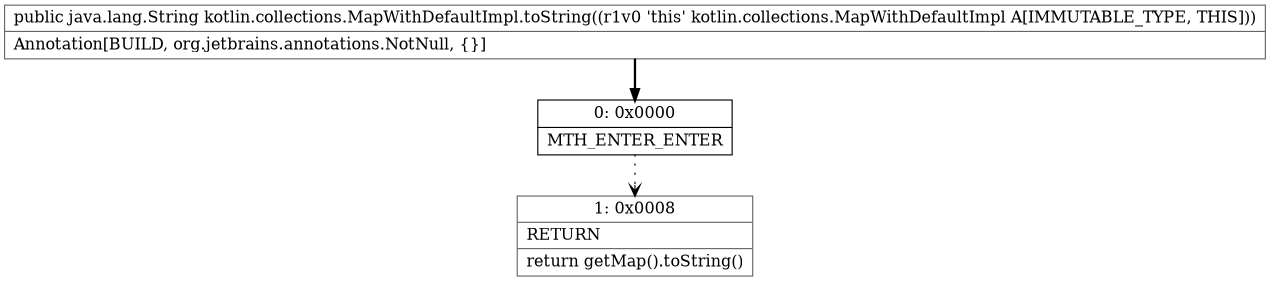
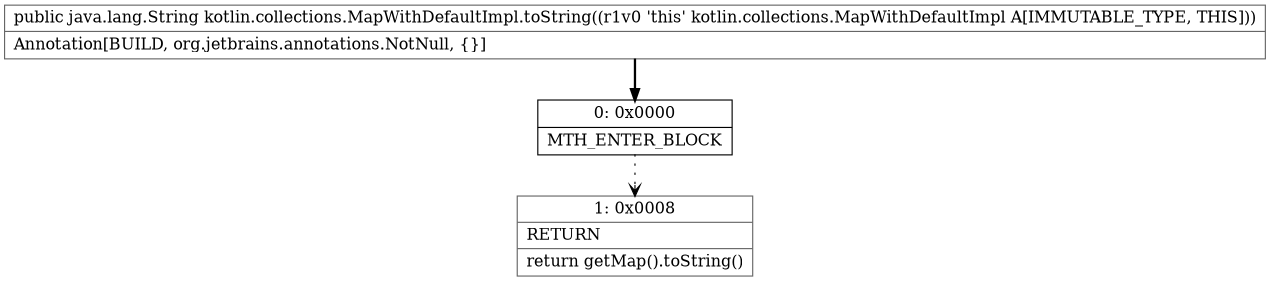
(635, 141) -> (635, 141)
